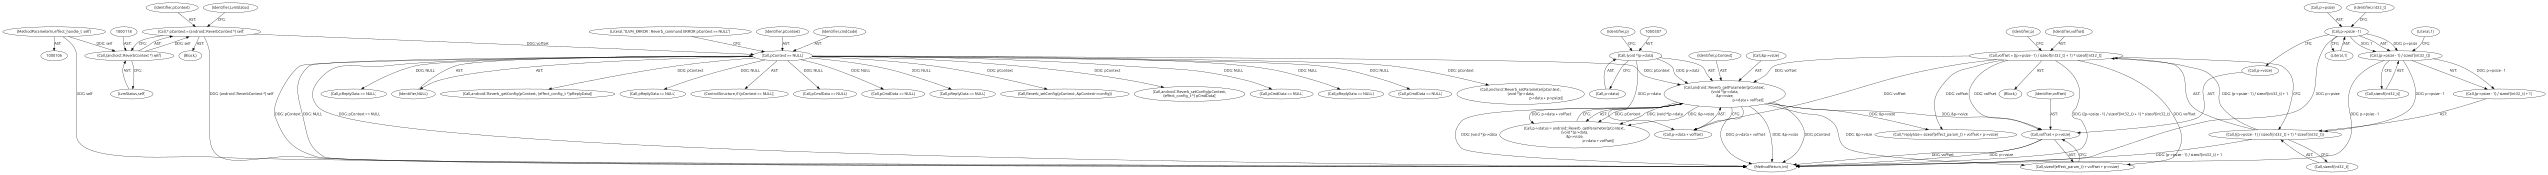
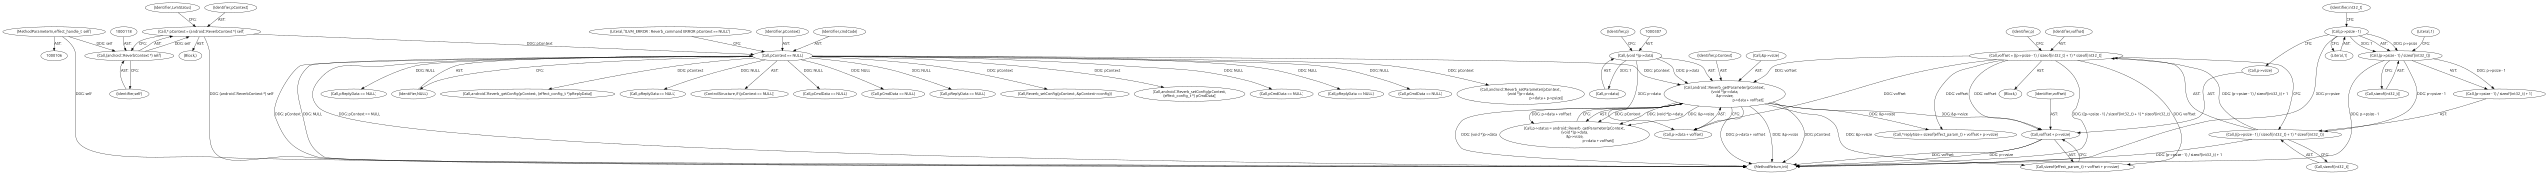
(2323, 8) -> none
(538, 44) -> (540, 44)
(540, 71) -> (540, 71)
(1627, 71) -> (1626, 71)
(132, 94) -> (129, 94)
